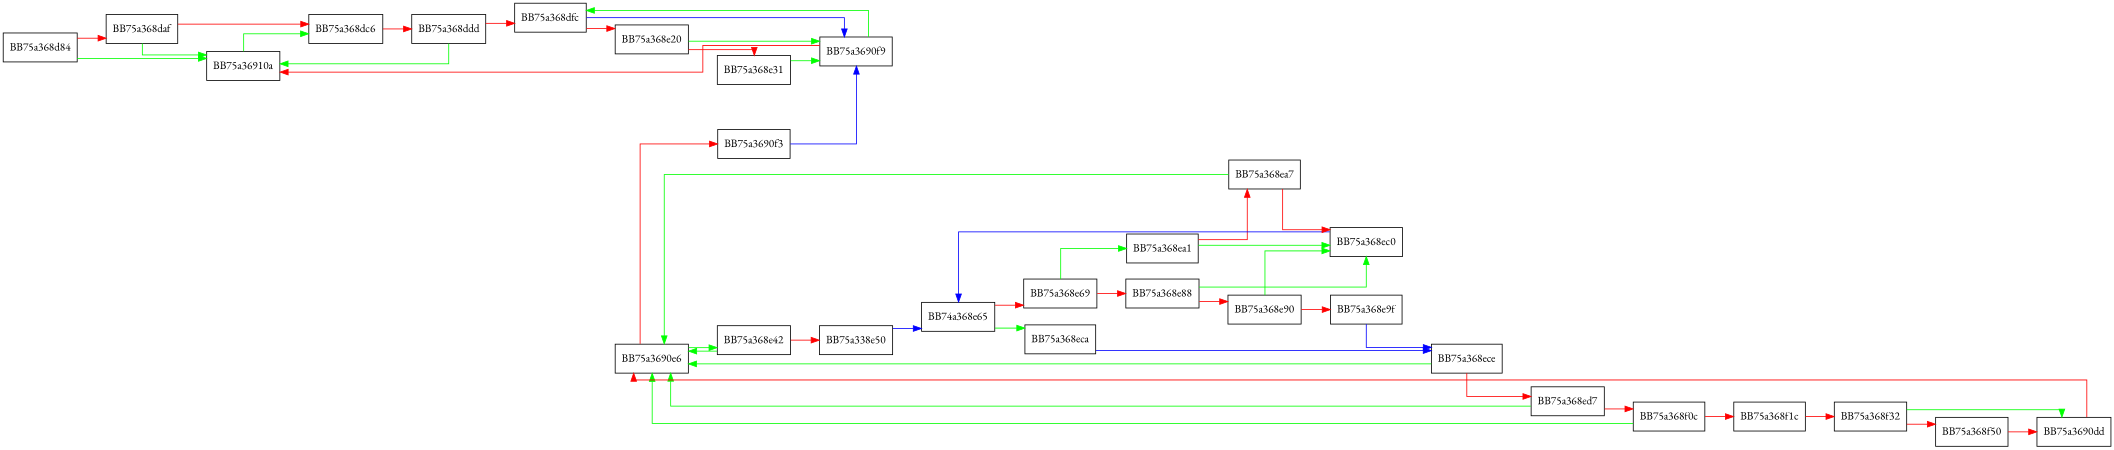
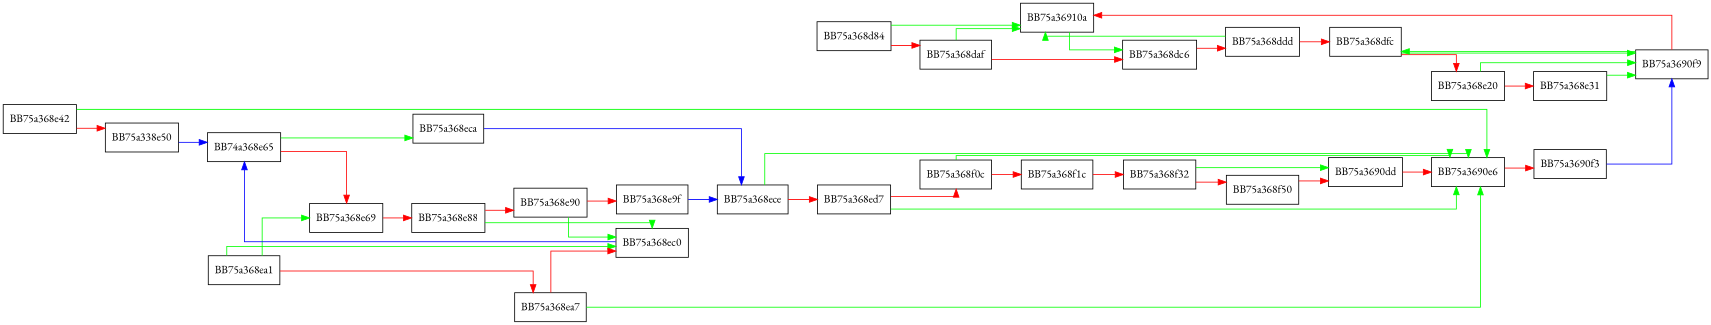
(721, 18) -> (1514, 53)
(1074, 248) -> (263, 218)
(699, 348) -> none
